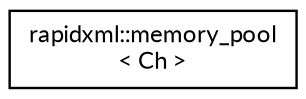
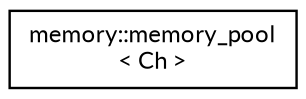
(153, 49) -> (153, 49)
